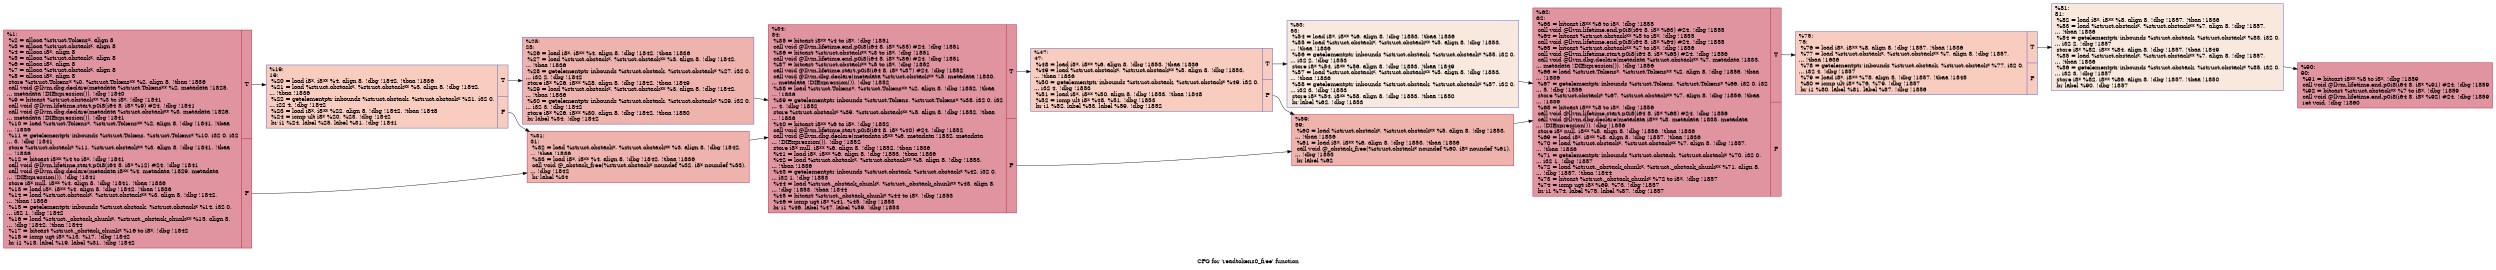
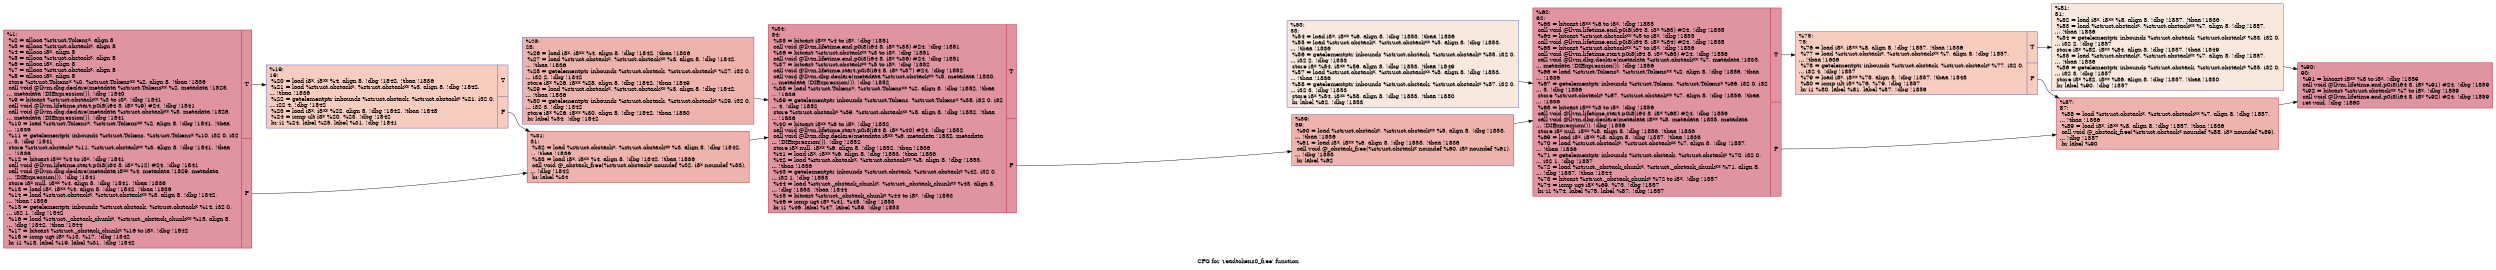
(1152, 80) -> none
(513, 81) -> none
none -> (2167, 124)
(1403, 140) -> (1403, 140)
